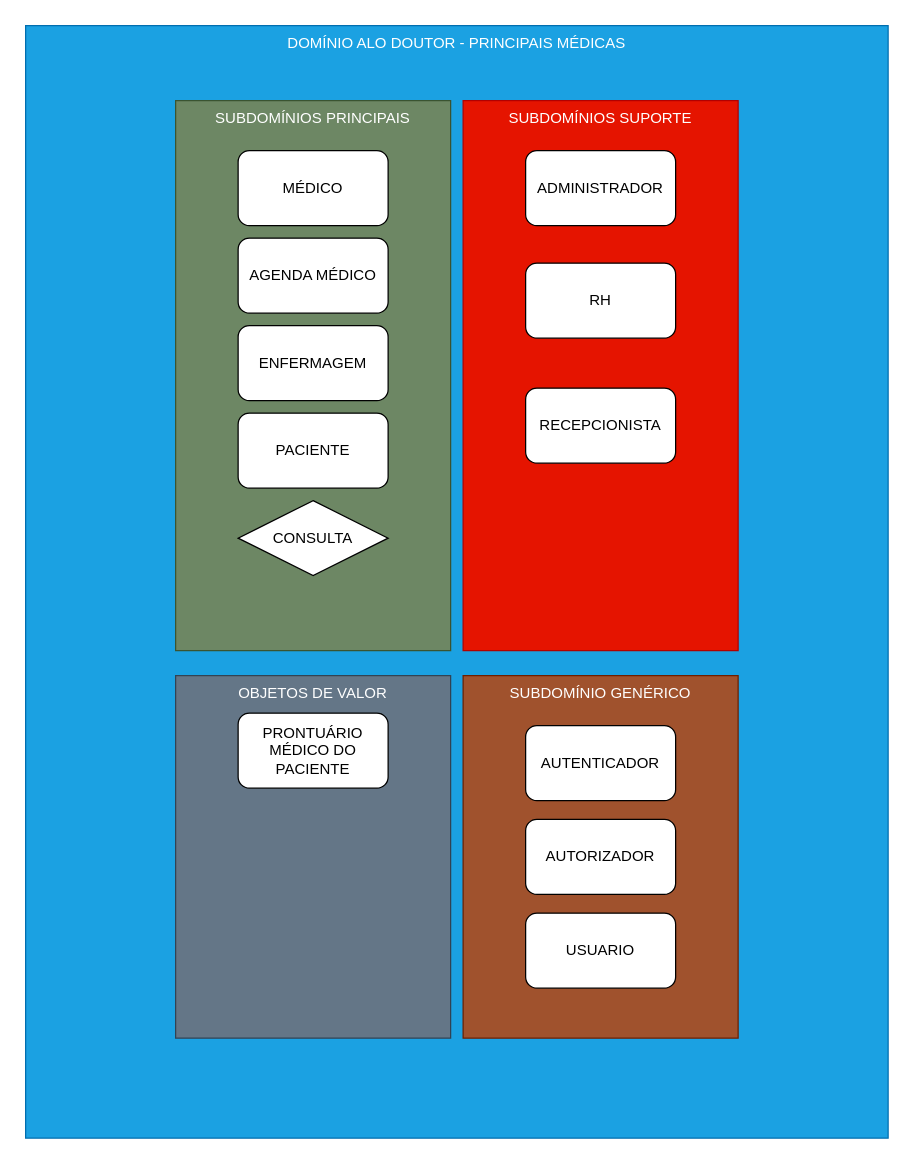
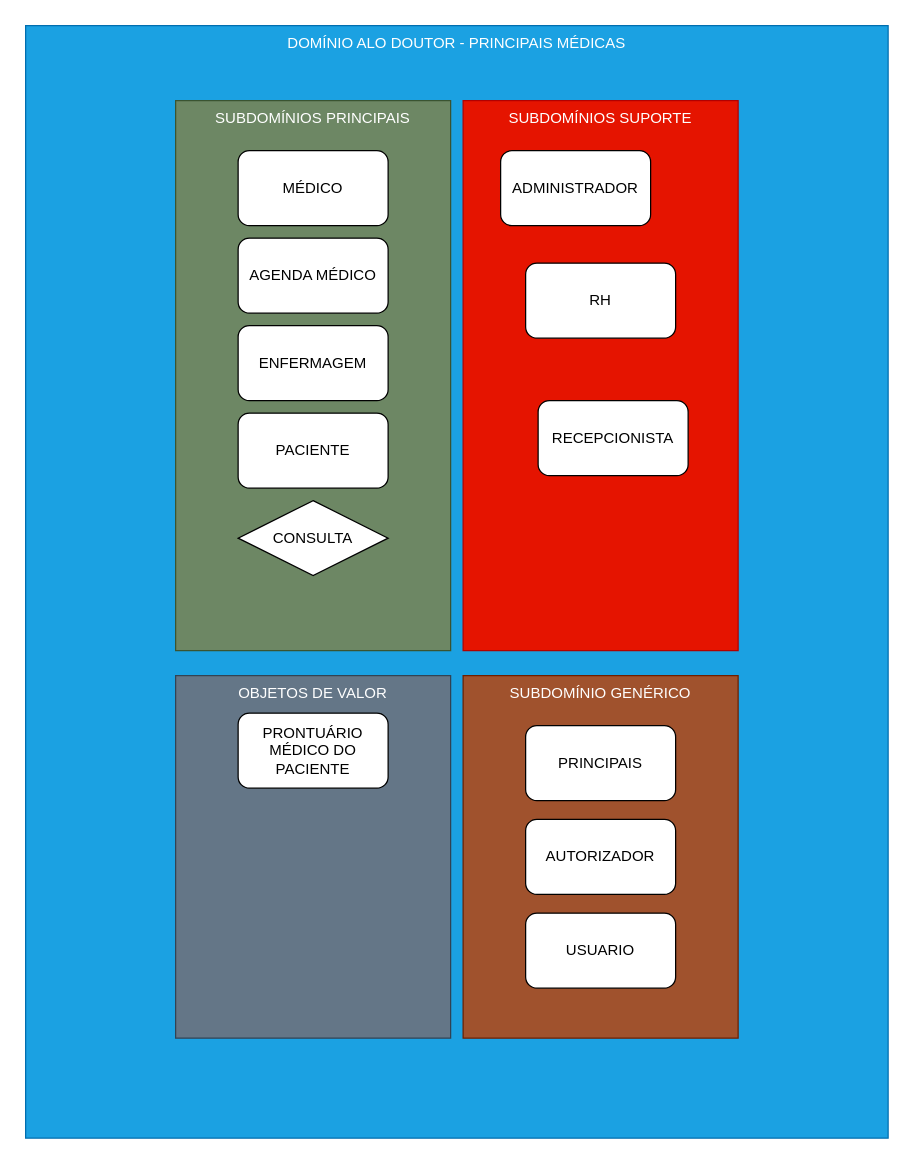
(601, 188) -> (576, 188)
(601, 426) -> (613, 438)
(601, 763) -> (601, 763)
